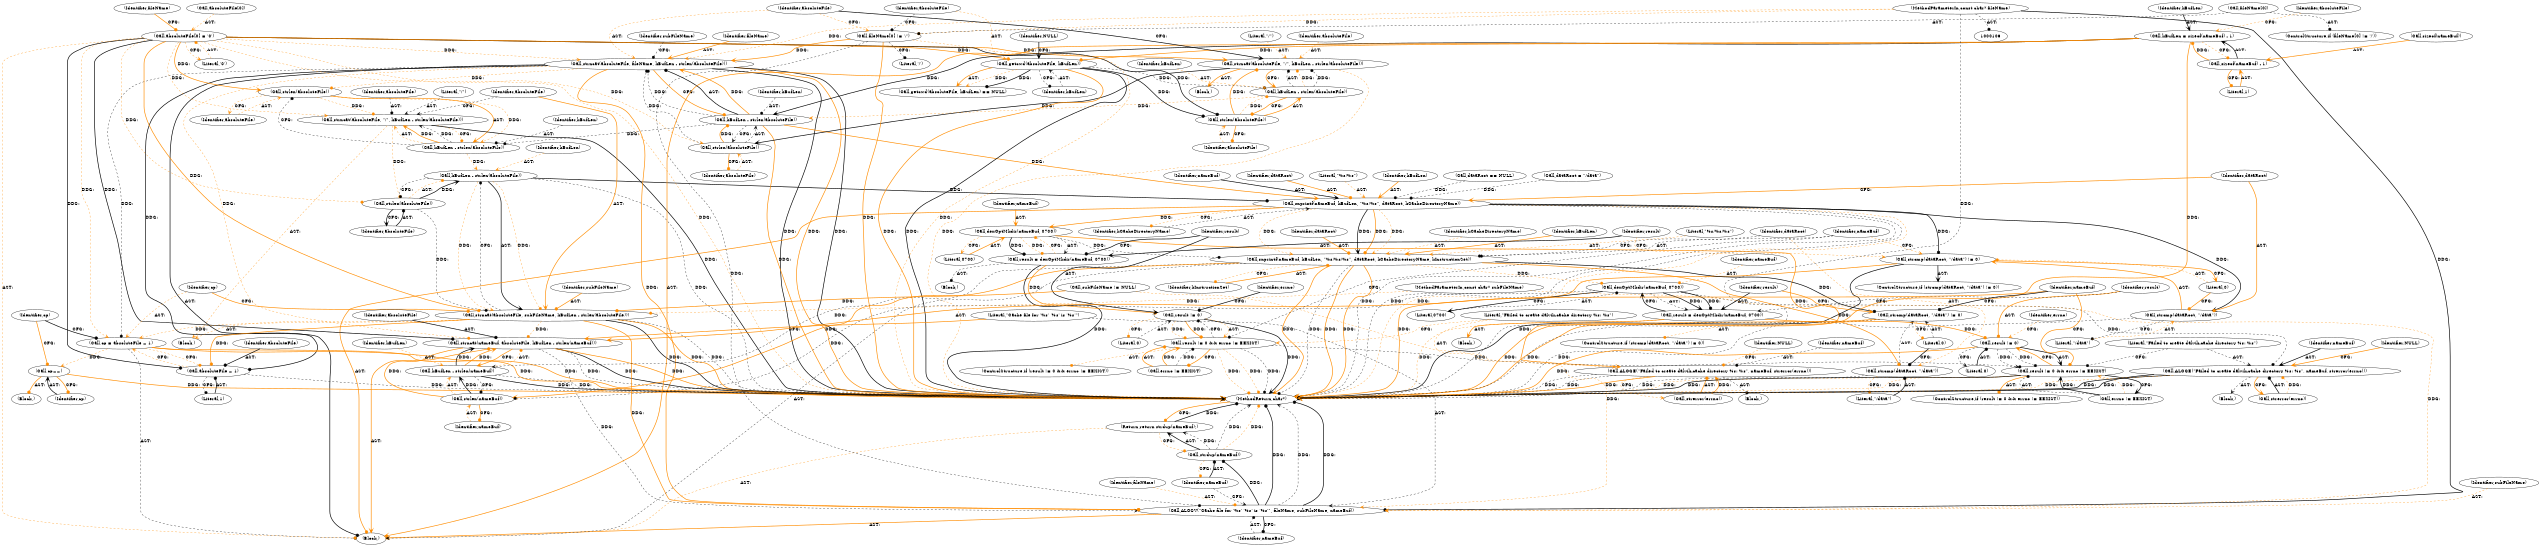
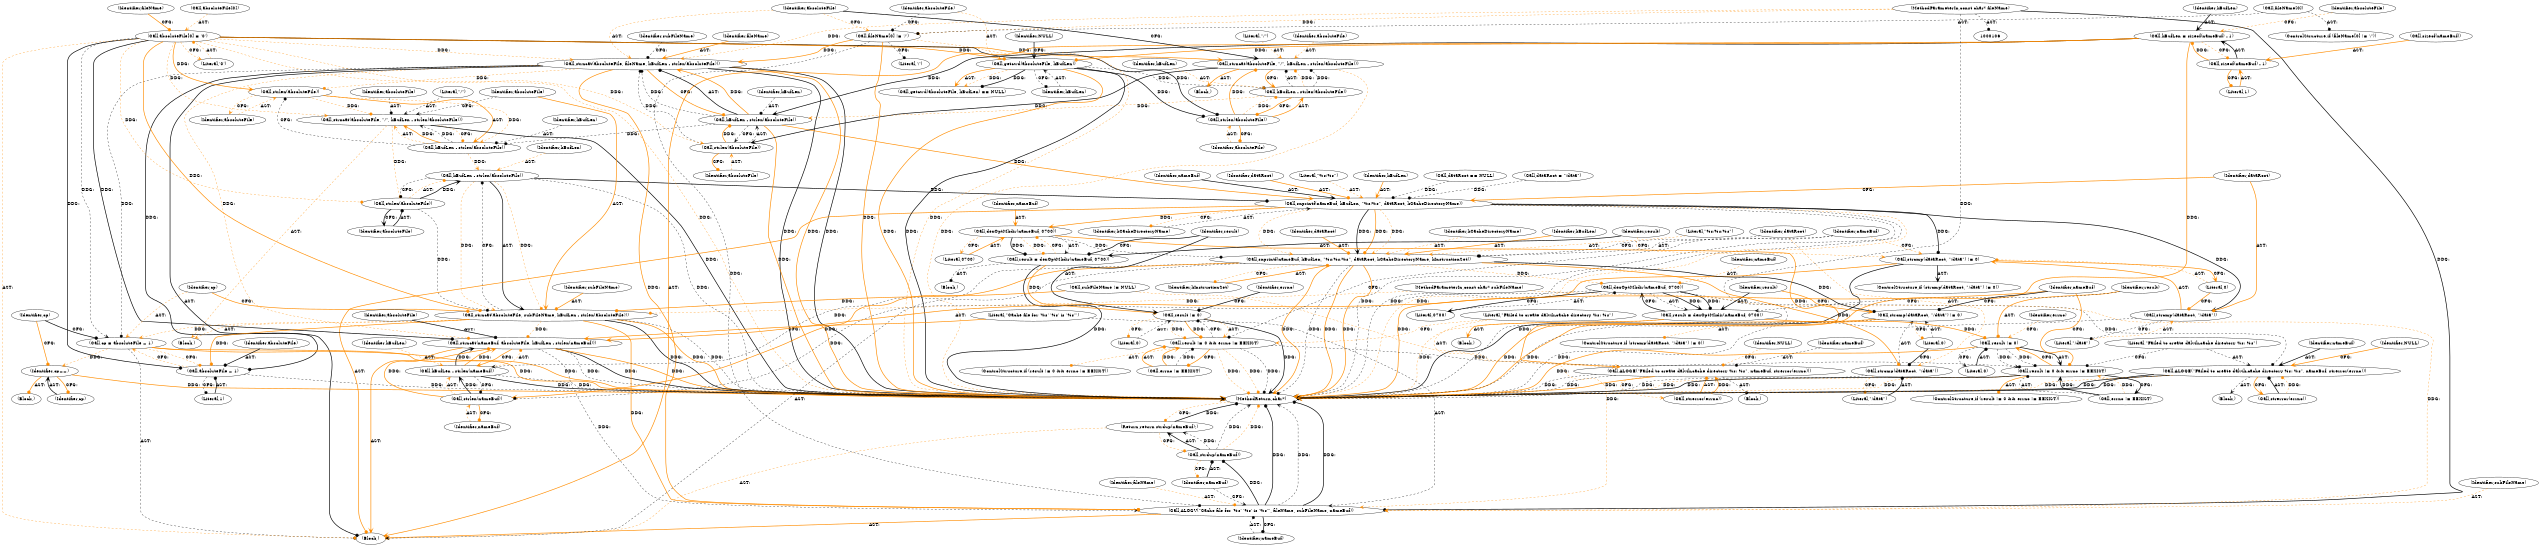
(81, 167) -> (81, 170)
(49, 371) -> (50, 371)
(1197, 406) -> (1197, 406)
